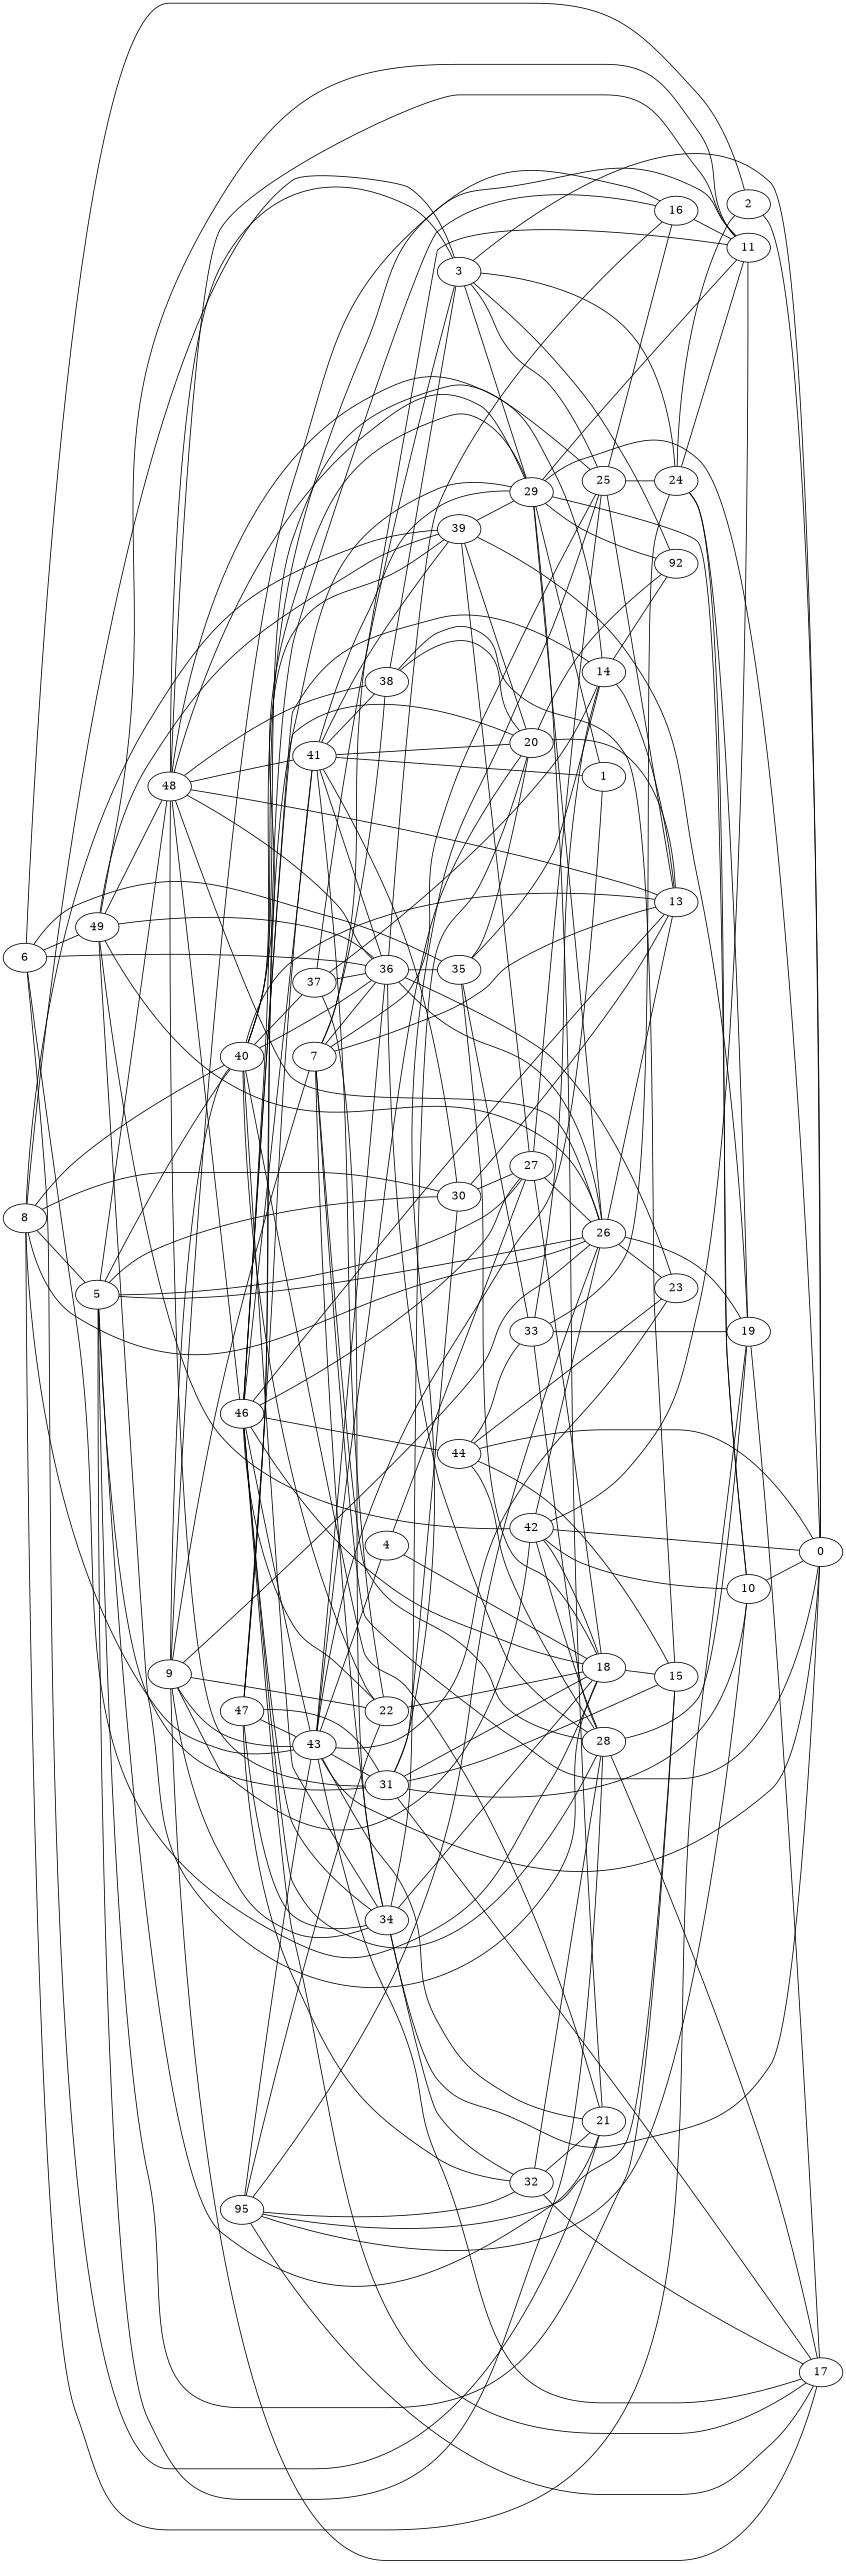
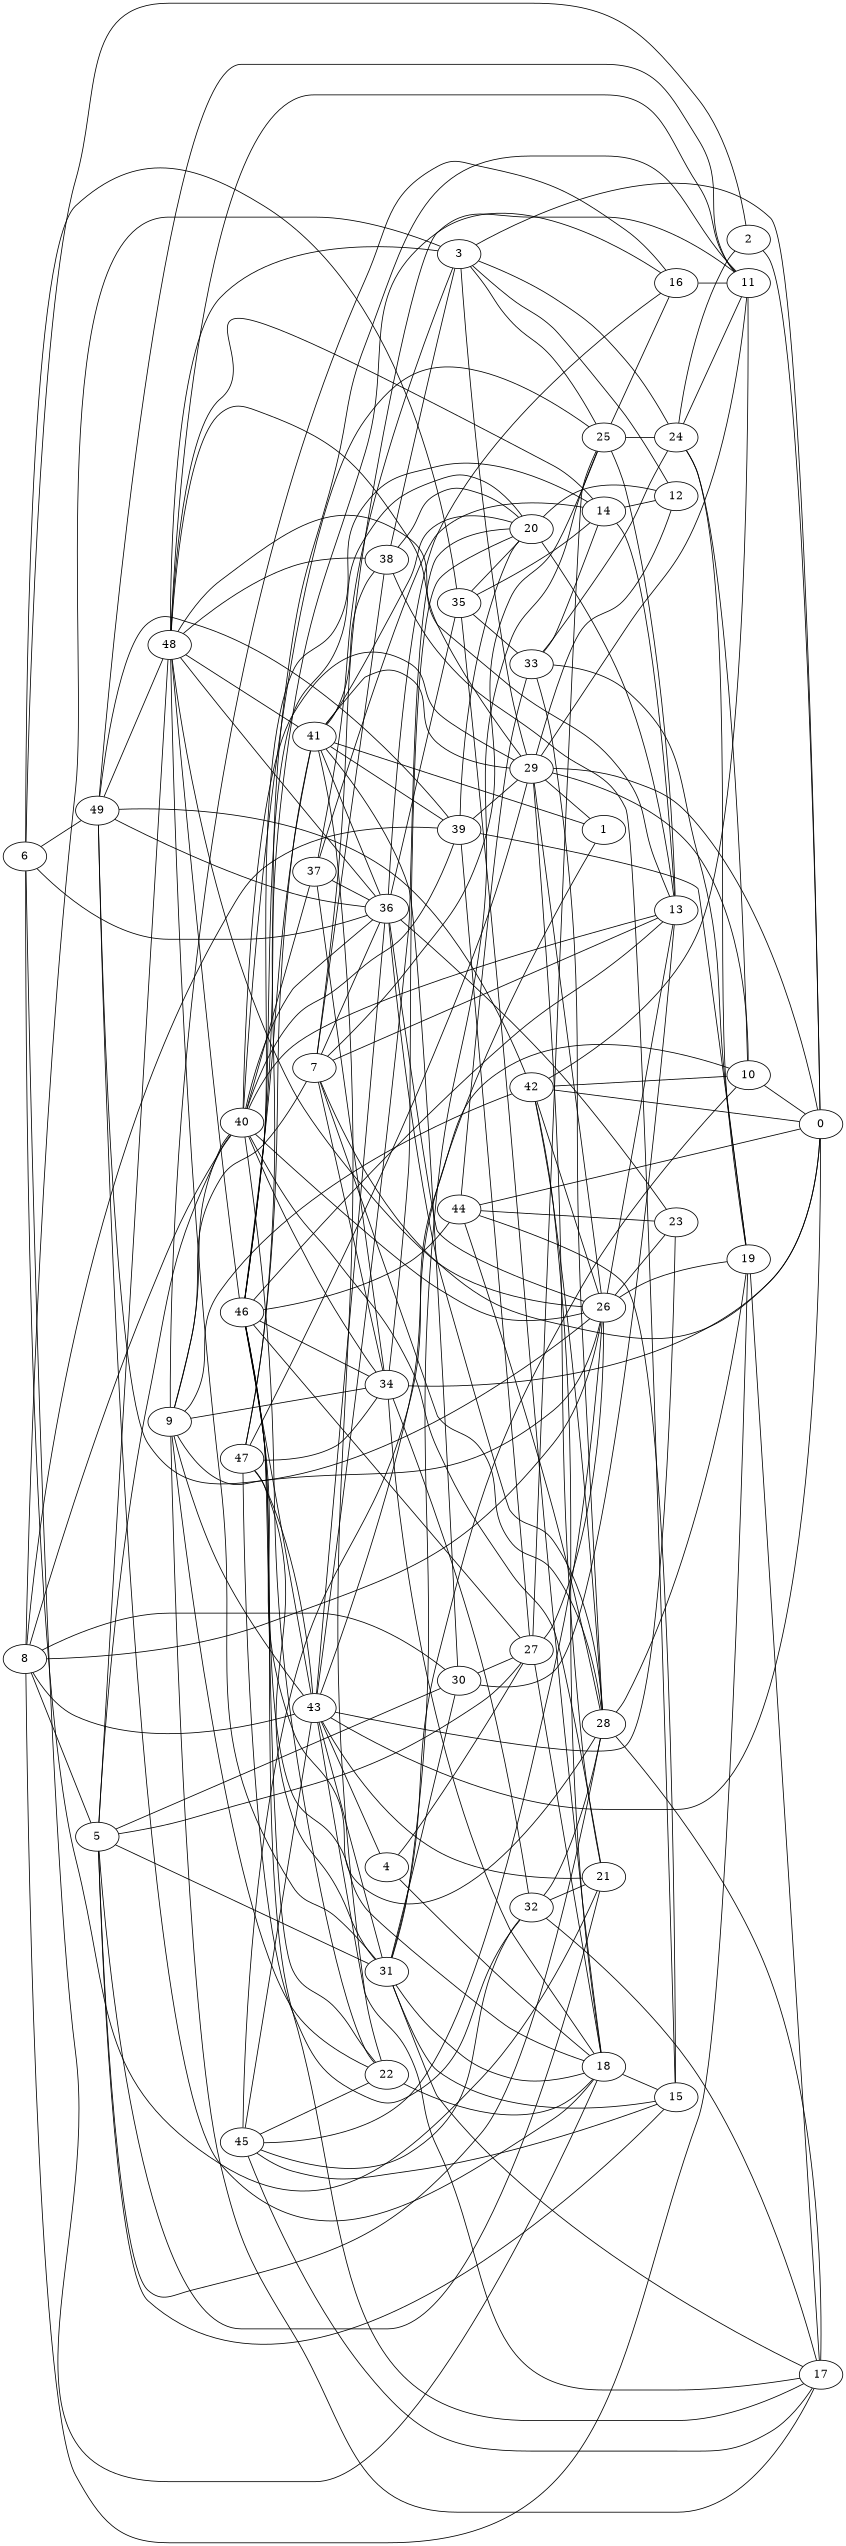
(676, 564) -> (676, 496)
(341, 1282) -> (396, 1257)
(242, 2210) -> (242, 2142)
